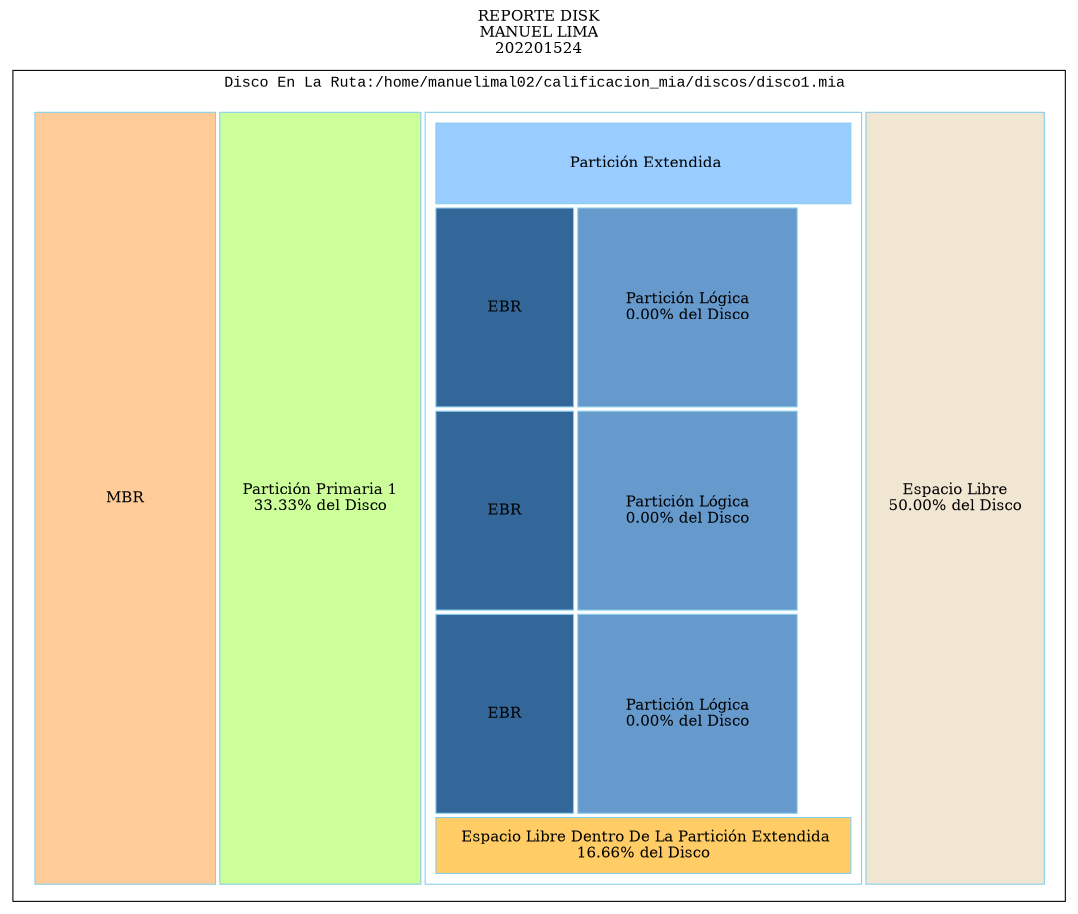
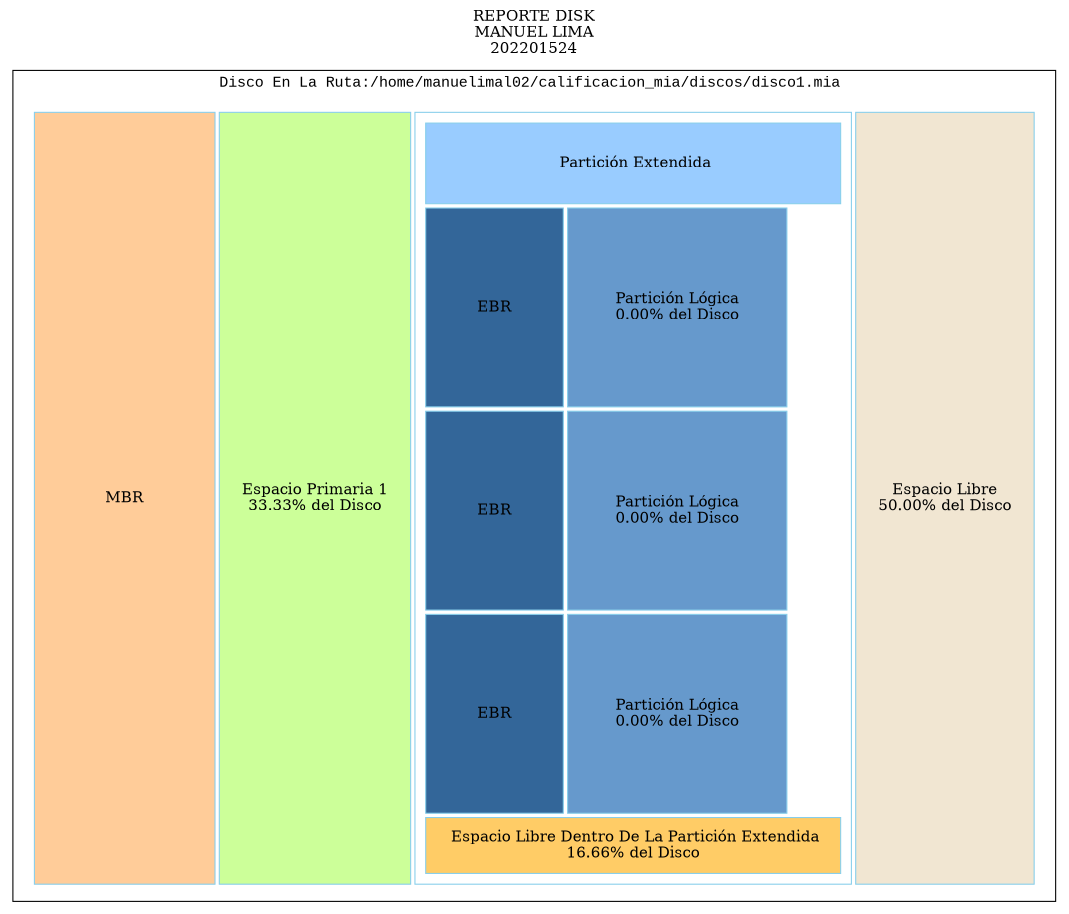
(320, 490) -> (315, 490)
